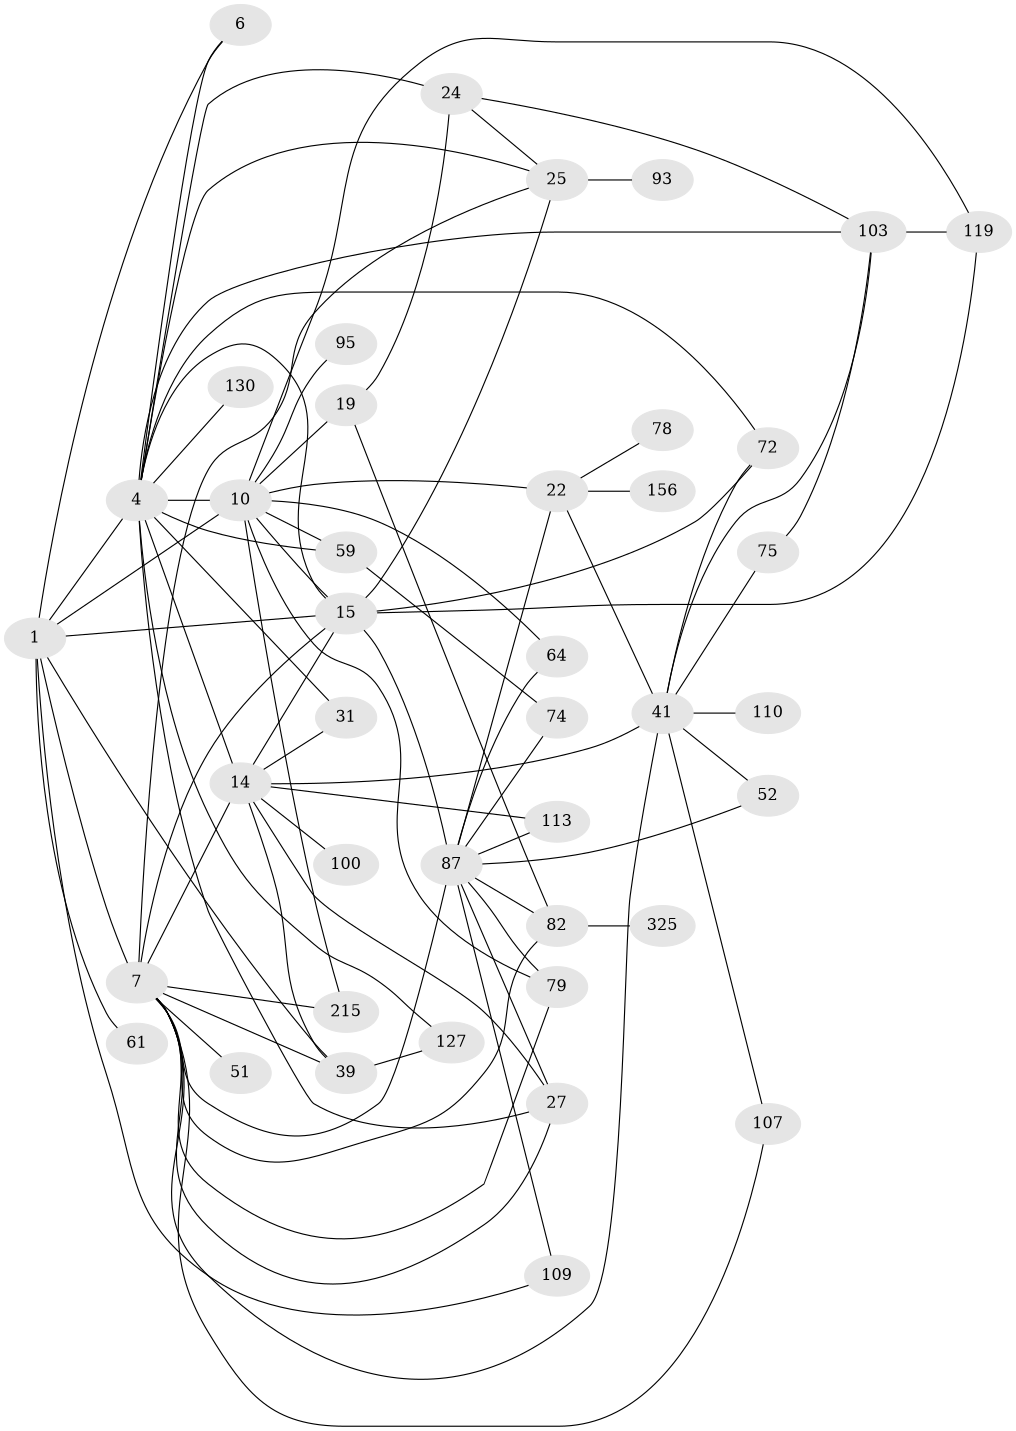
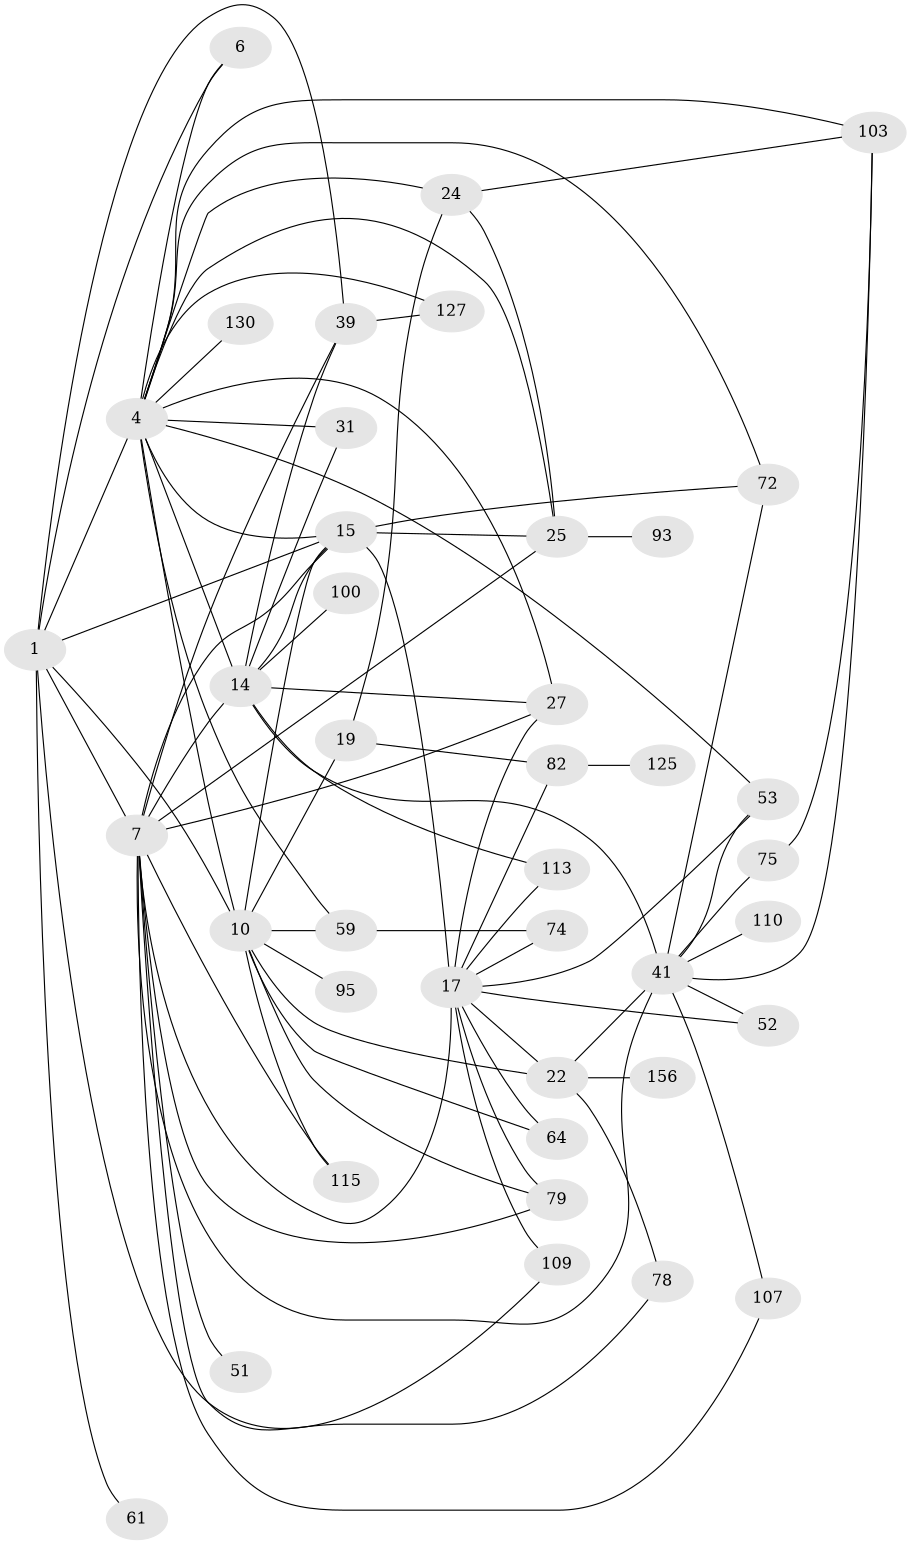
(979, 232) -> none
none -> (768, 799)
(452, 865) -> (452, 987)
(663, 926) -> (663, 765)
(346, 1012) -> (346, 1182)
(349, 1146) -> (196, 1374)
